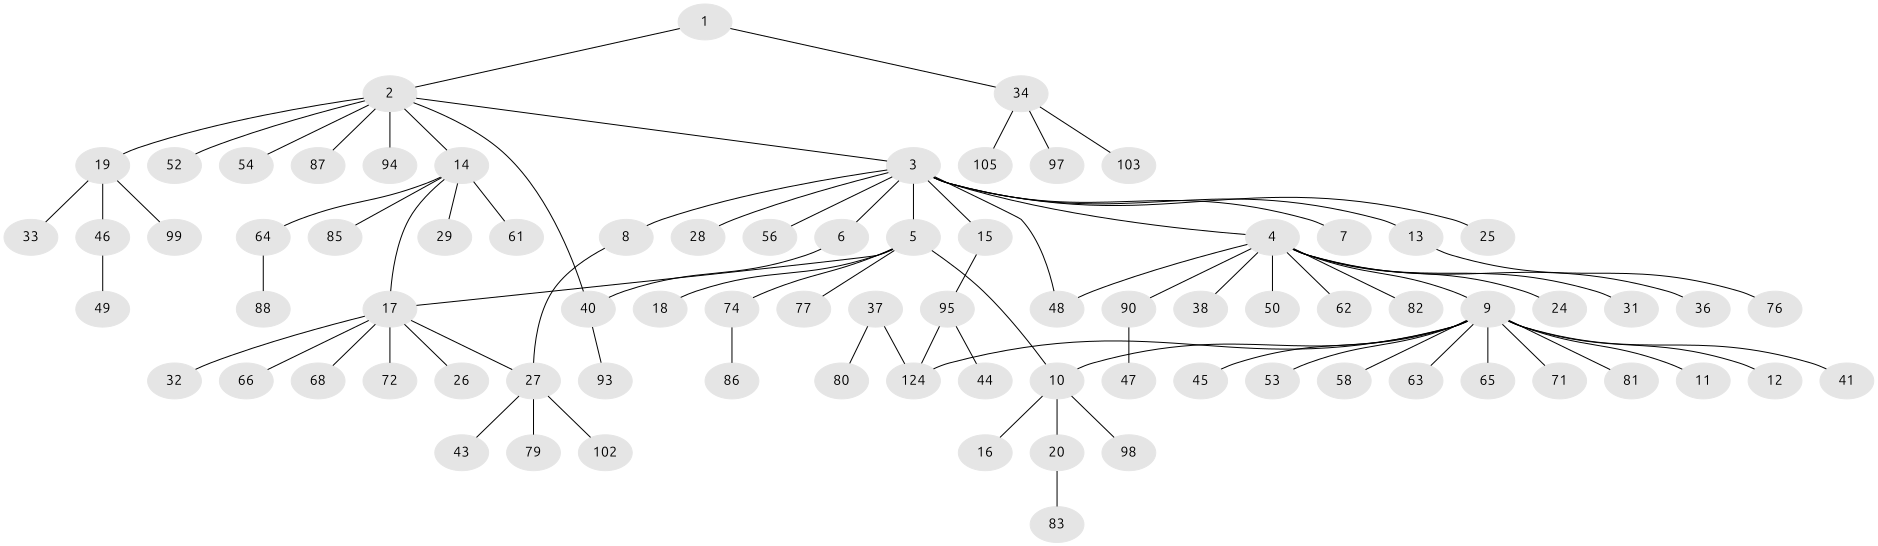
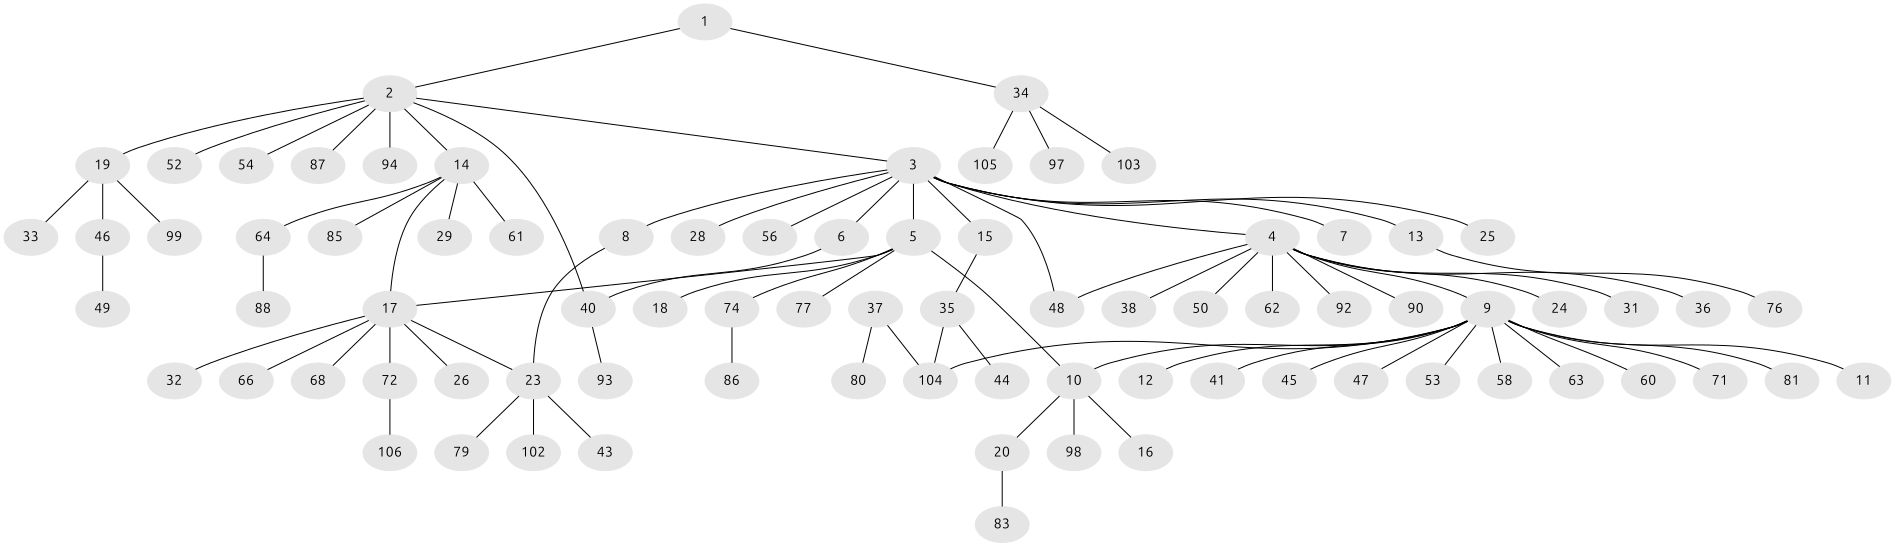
(947, 309) -> (947, 309)
(1416, 309) -> (1344, 309)
(1129, 348) -> (1425, 345)
(534, 381) -> (534, 381)
(913, 381) -> (930, 381)
(1488, 381) -> (1648, 381)
none -> (390, 453)
